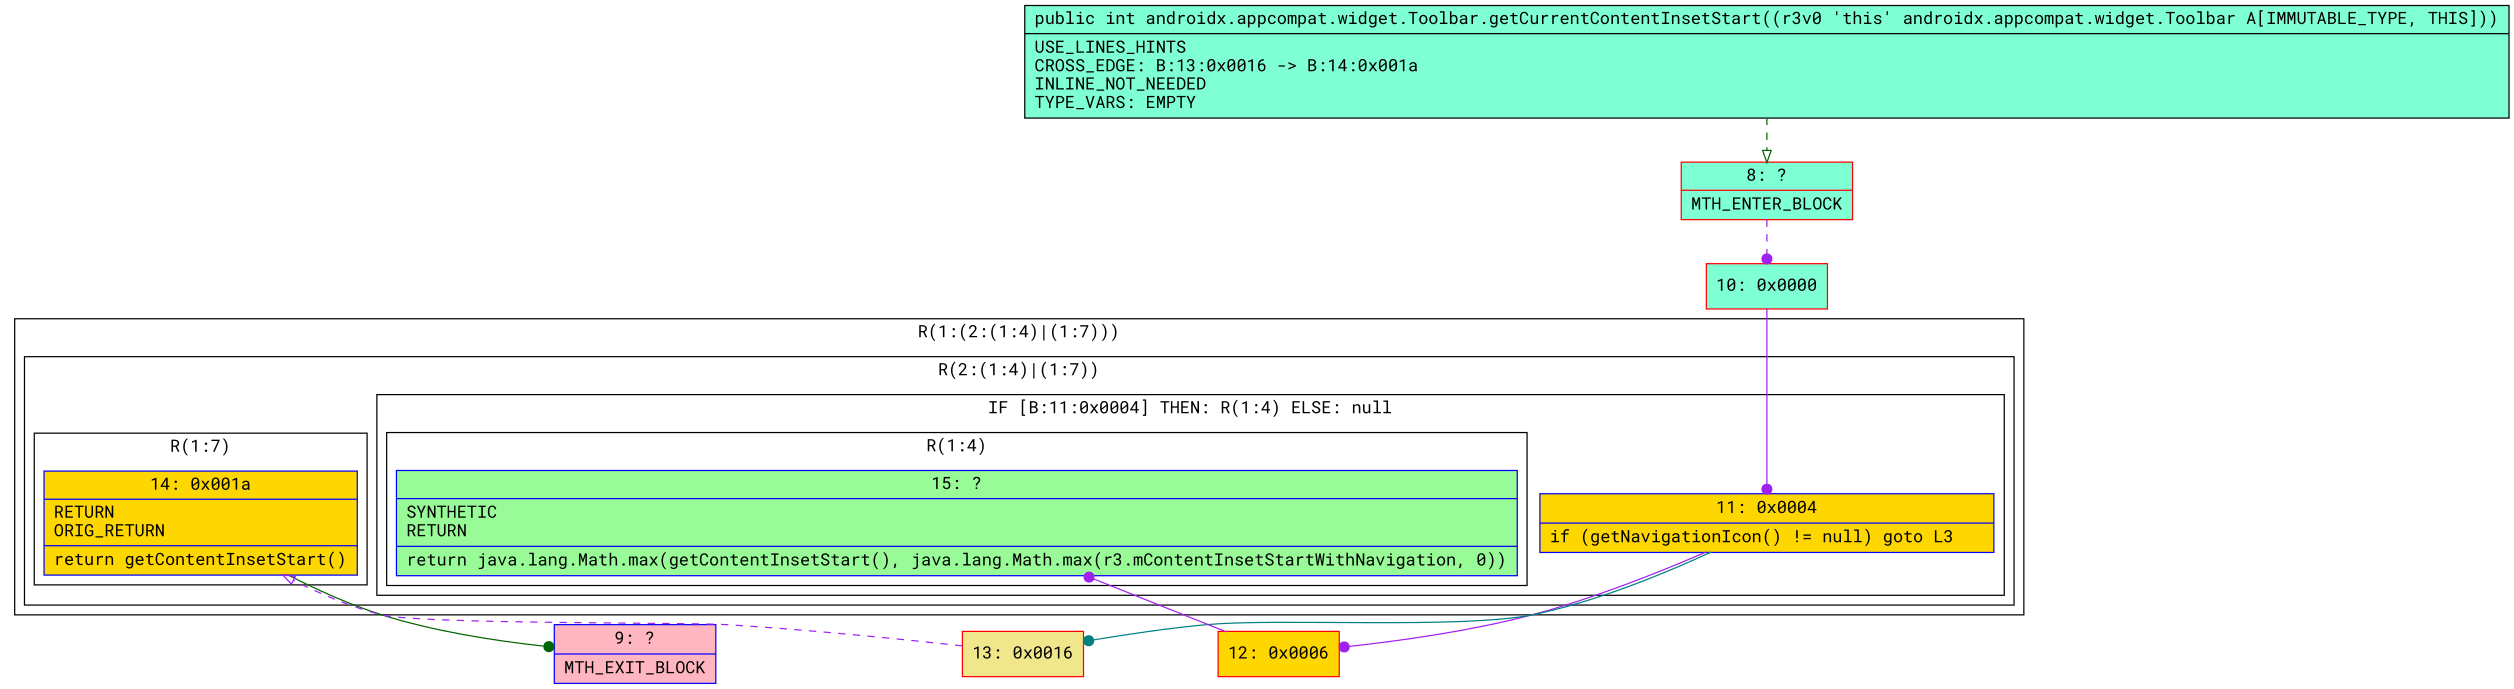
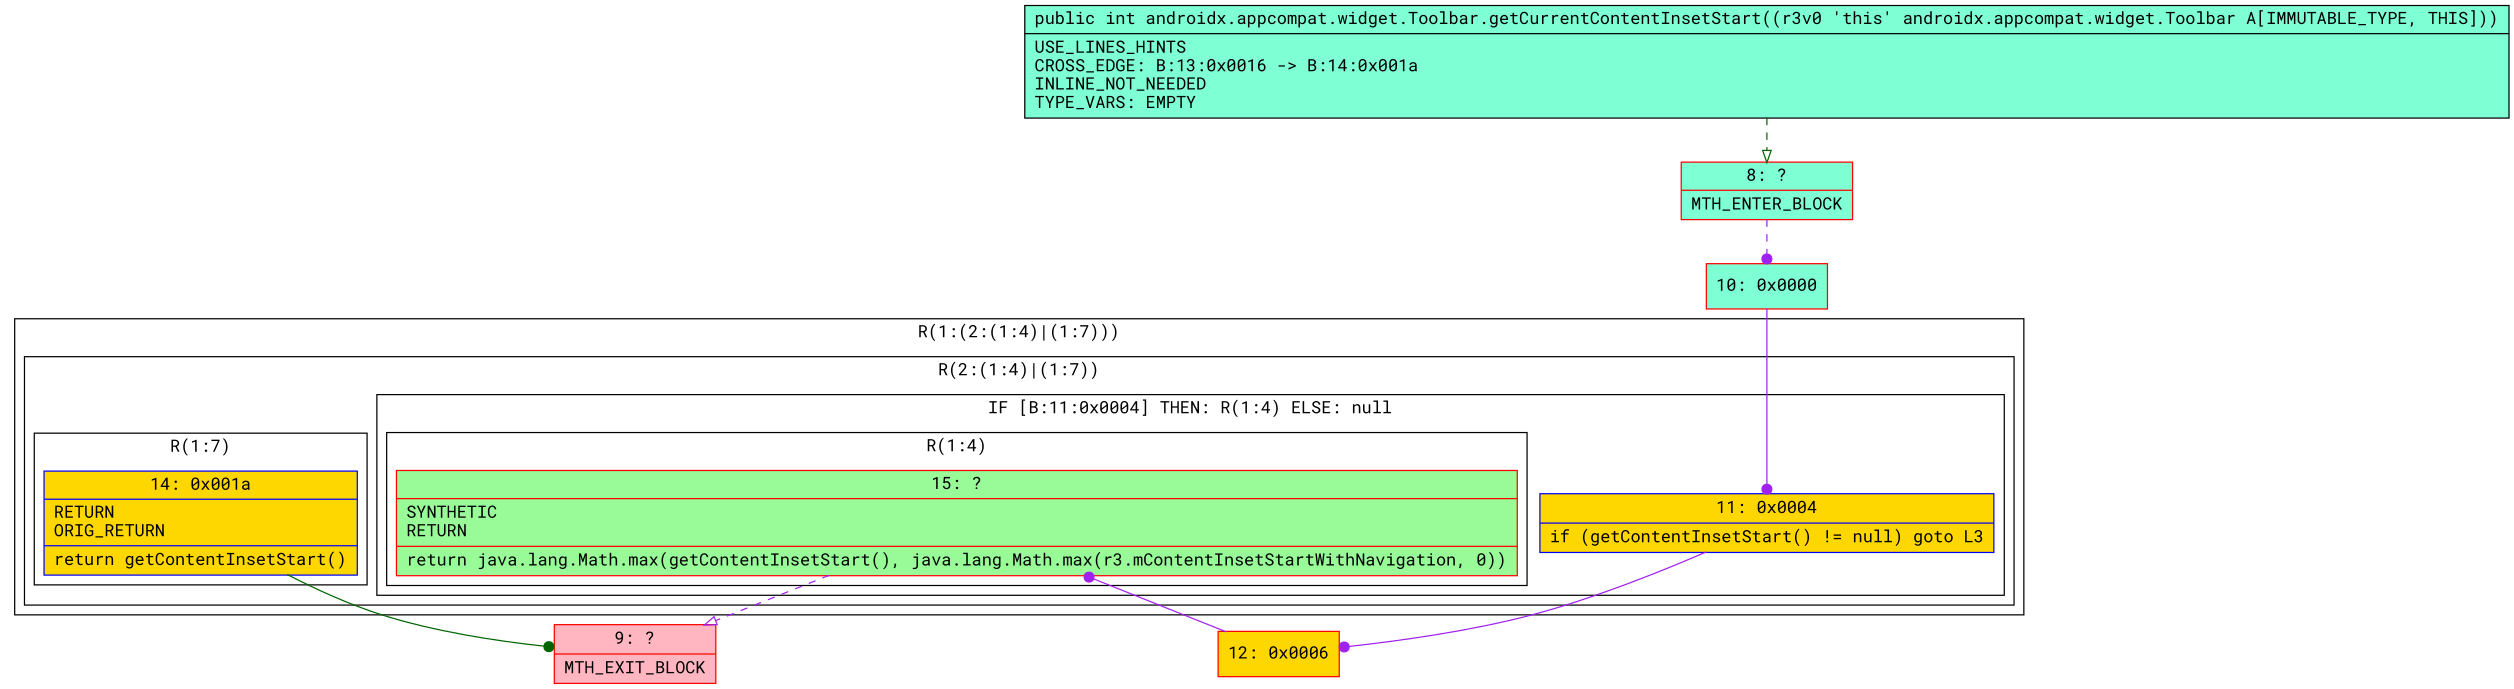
(957, 523) -> (957, 523)
(1752, 537) -> (1767, 537)
none -> (772, 598)
(635, 654) -> (635, 654)
(1023, 654) -> none
